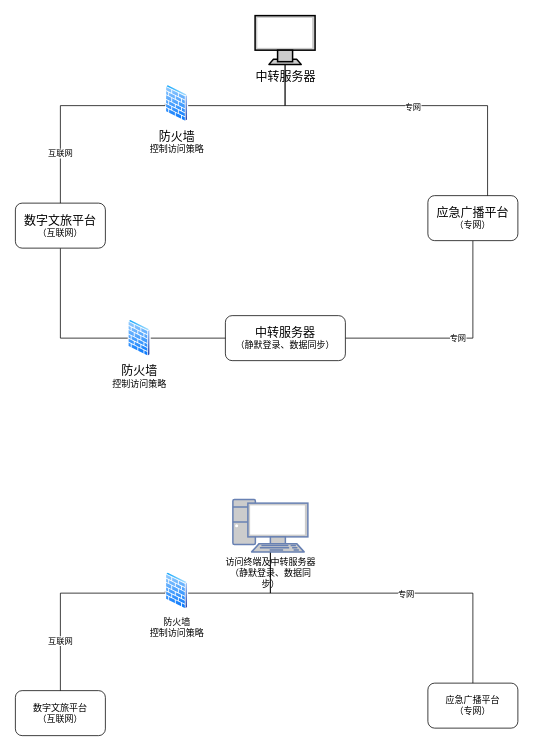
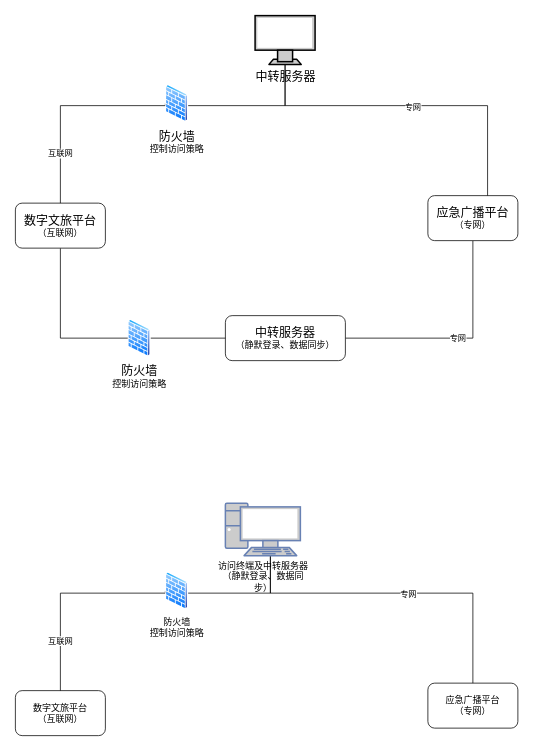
(270, 525) -> (263, 529)
